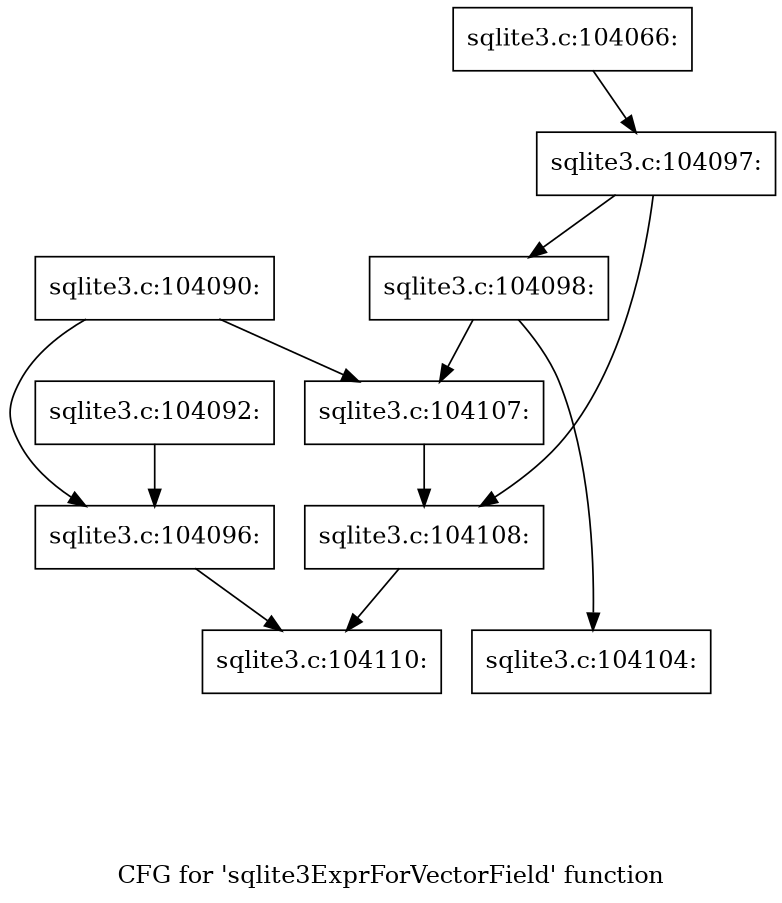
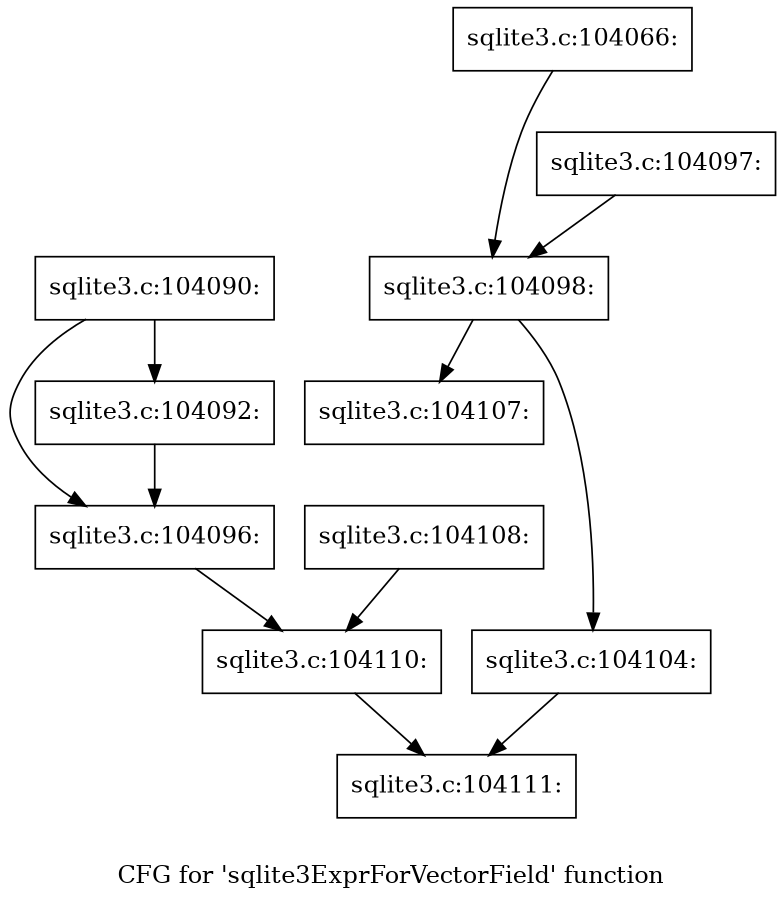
(610, 95) -> (515, 152)
(281, 347) -> (155, 342)
(608, 365) -> none
(424, 467) -> none
none -> (457, 786)
